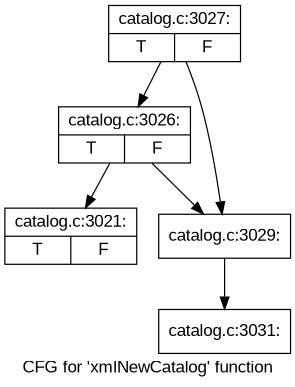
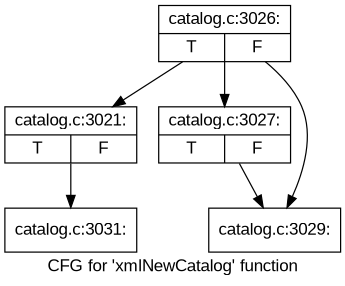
(152, 79) -> (225, 78)
(225, 278) -> (71, 179)
